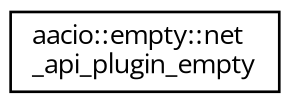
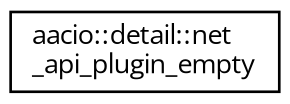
(145, 52) -> (145, 52)
